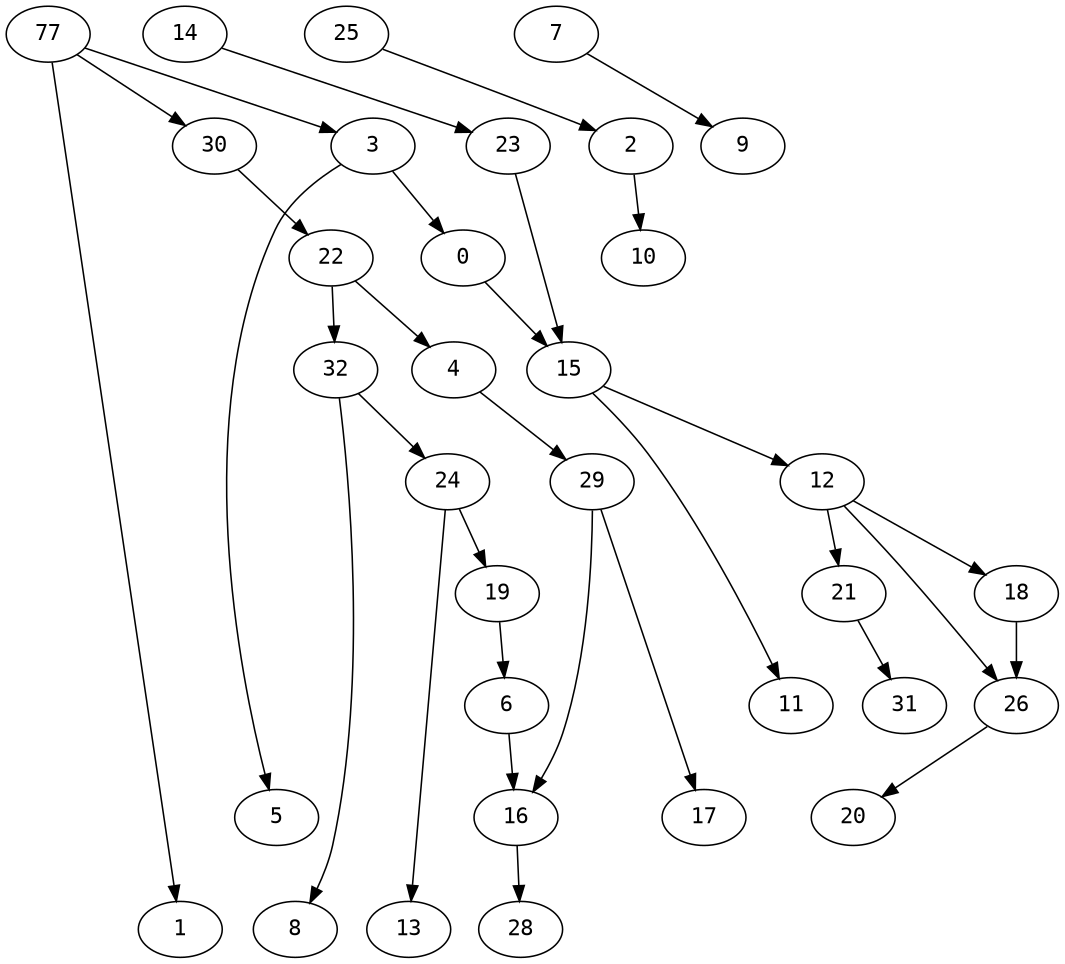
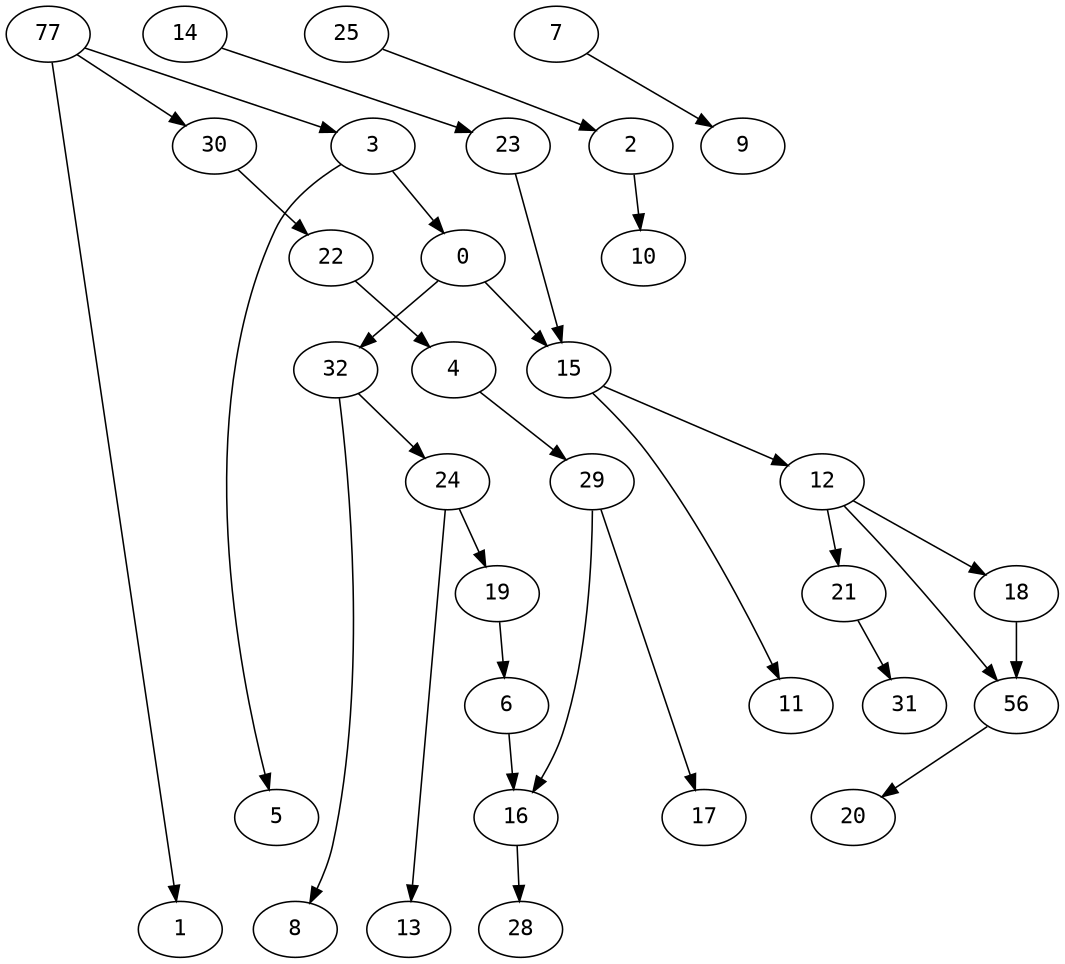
(333, 306) -> (405, 309)
(1016, 706) -> (1016, 706)
